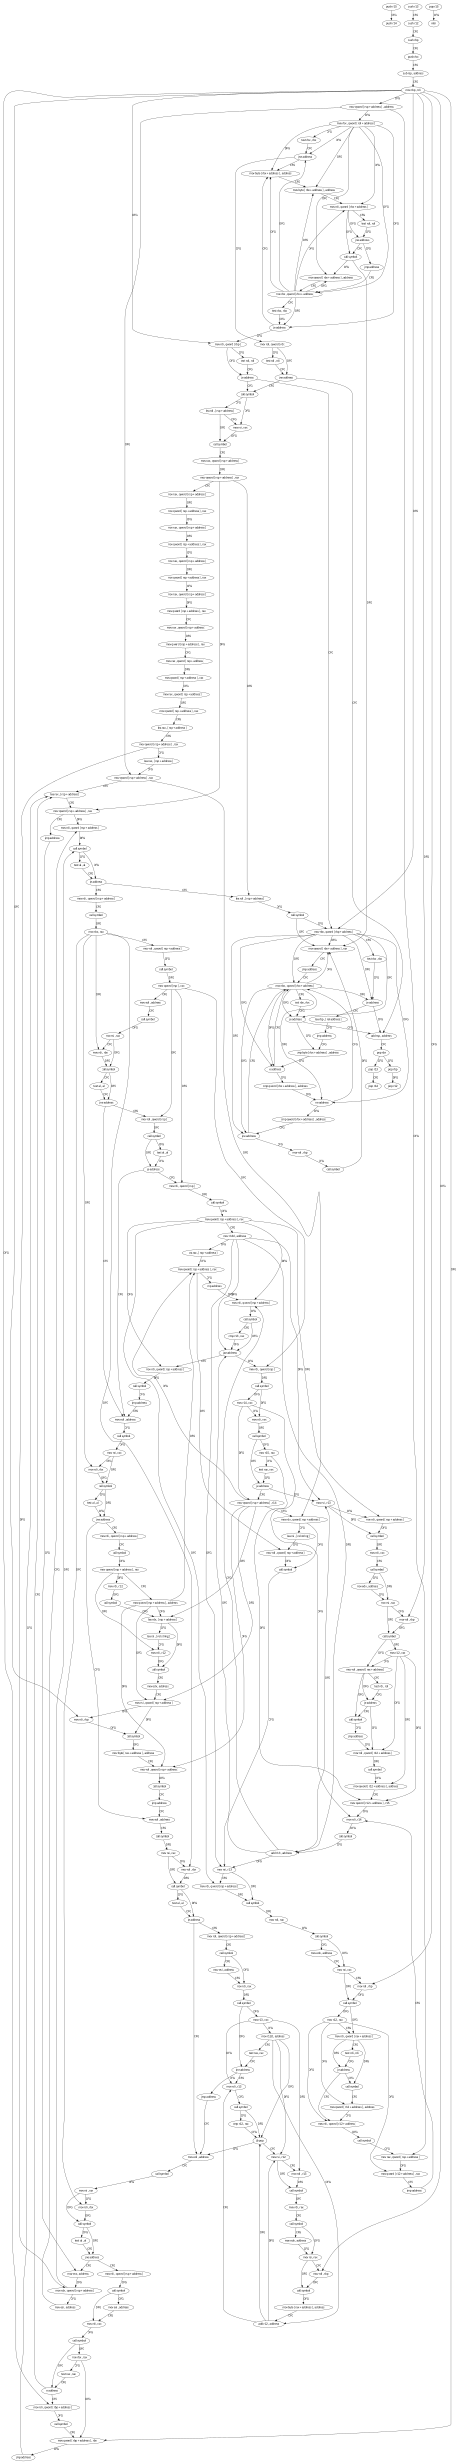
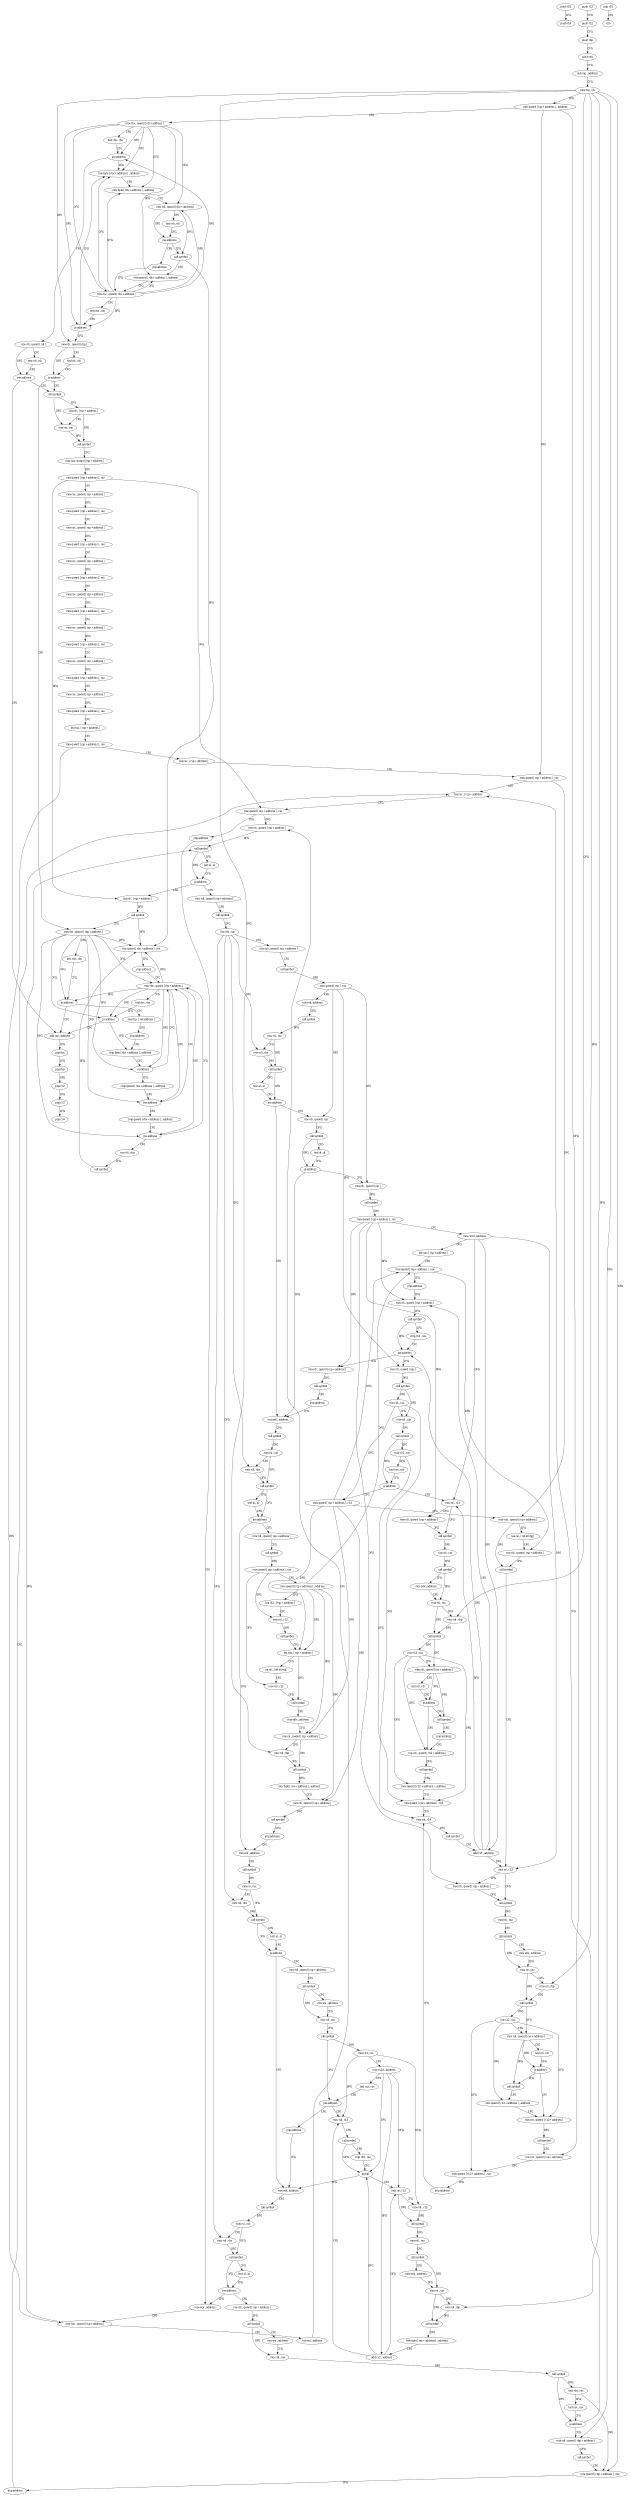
(413, 527) -> none
(378, 1060) -> (60, 1094)
(231, 1294) -> none
none -> (280, 1603)
